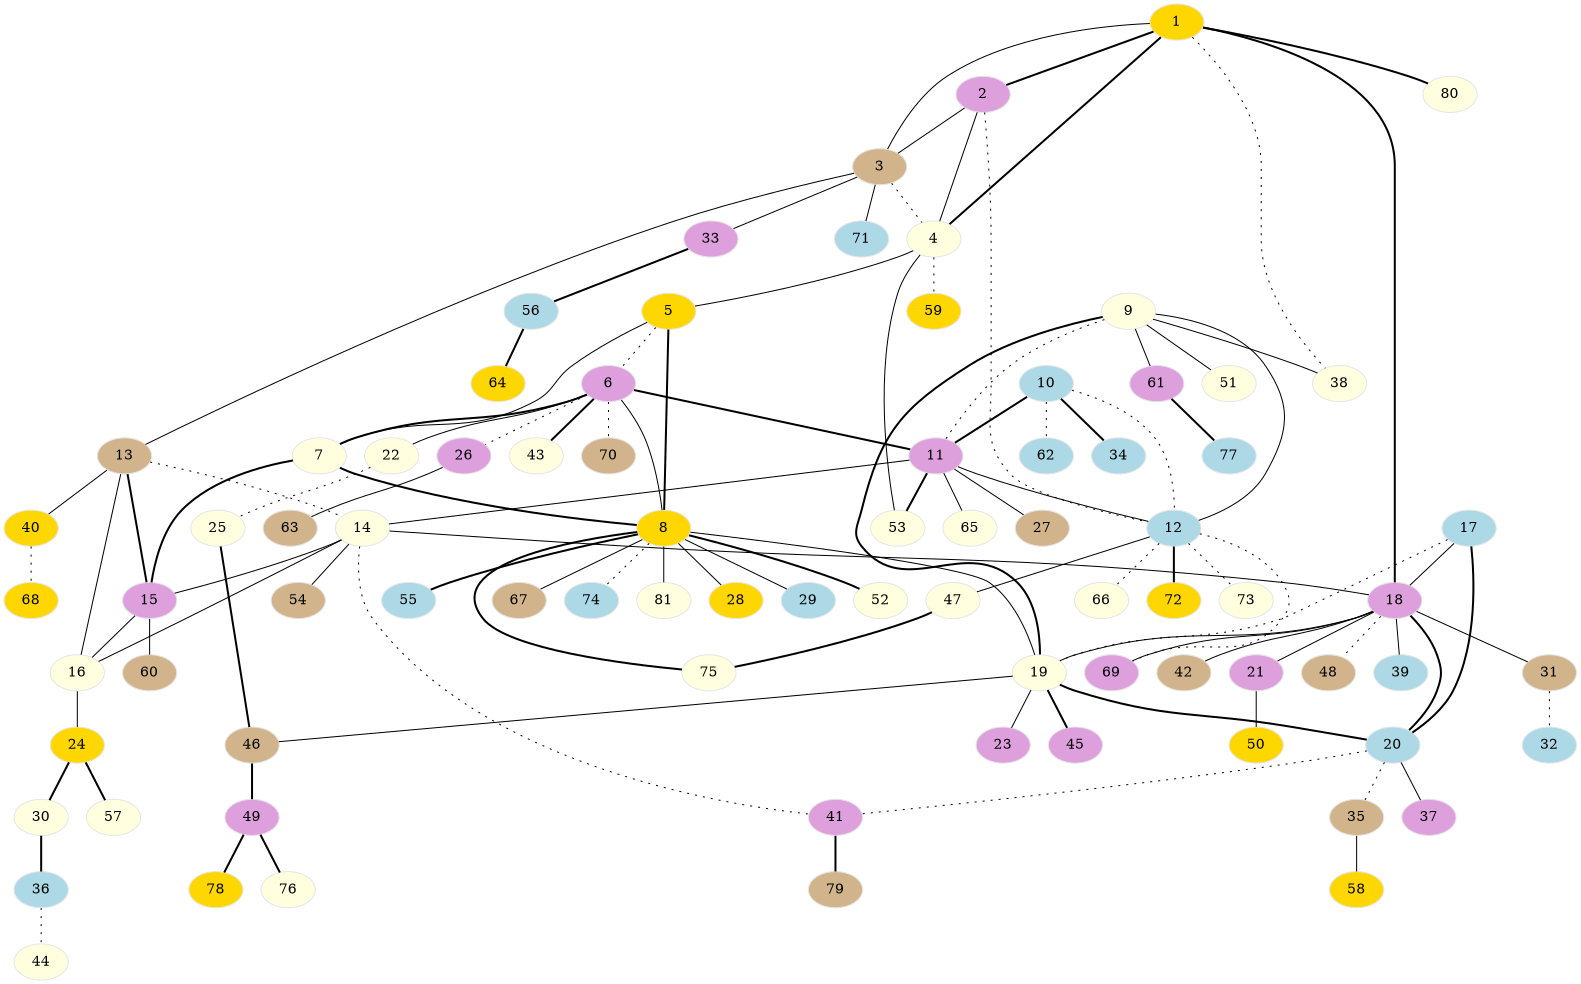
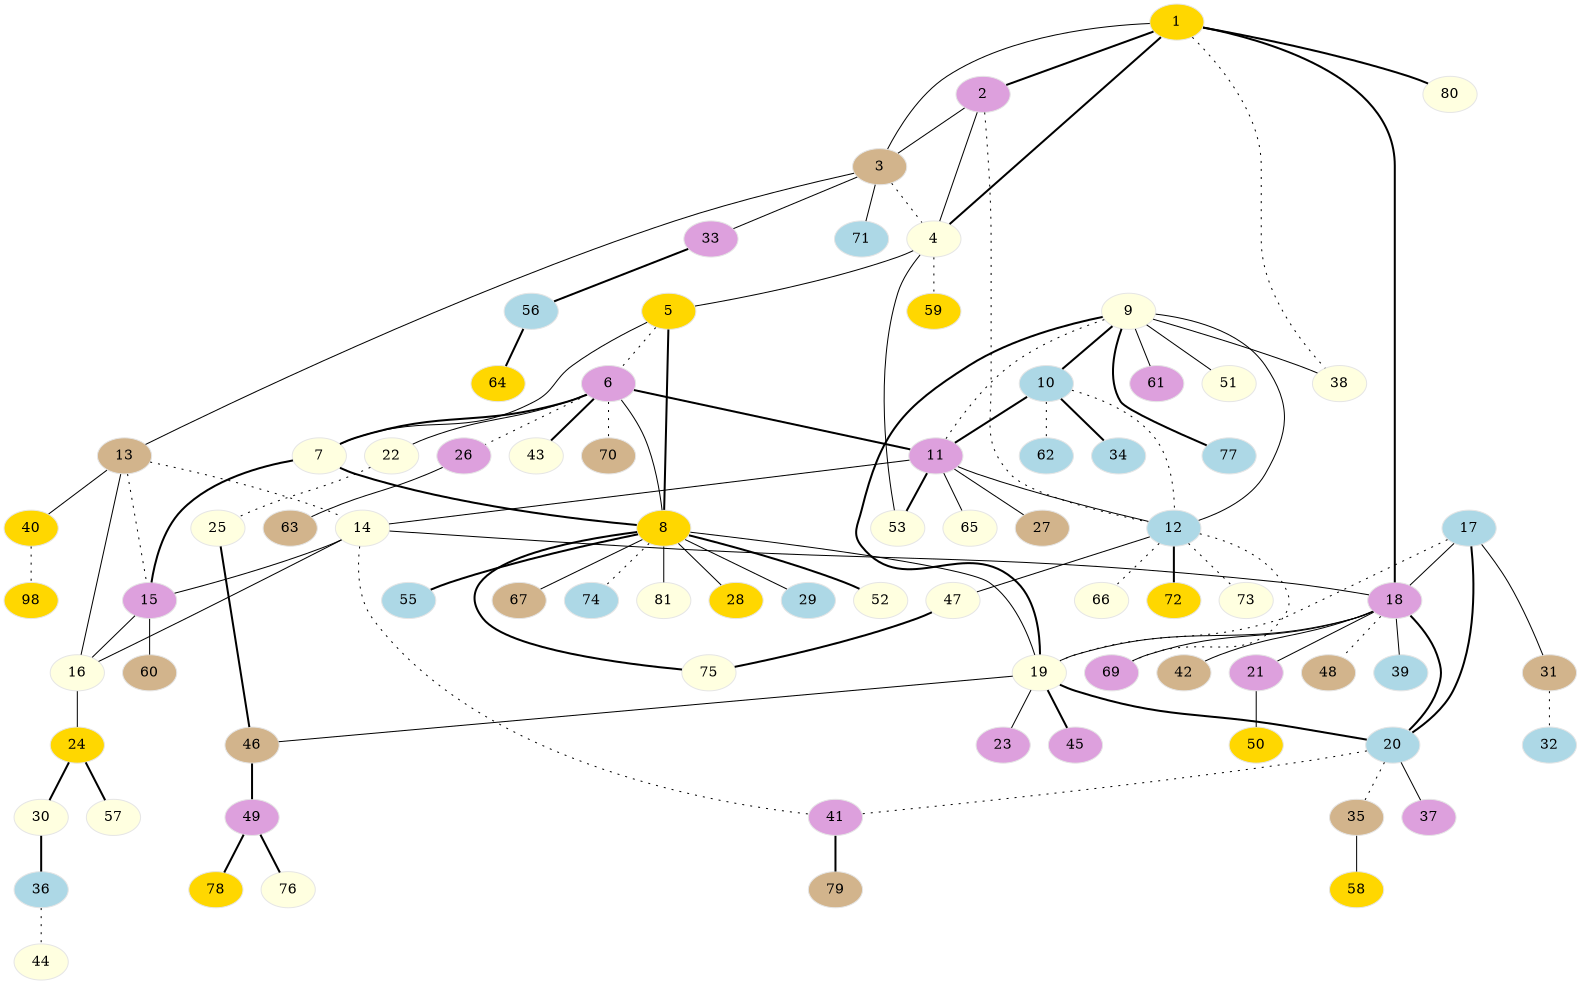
none -> (1087, 348)
(1193, 420) -> (1122, 403)
(137, 528) -> (137, 528)
(31, 600) -> (31, 600)
(298, 600) -> none
(1478, 639) -> (1517, 597)
